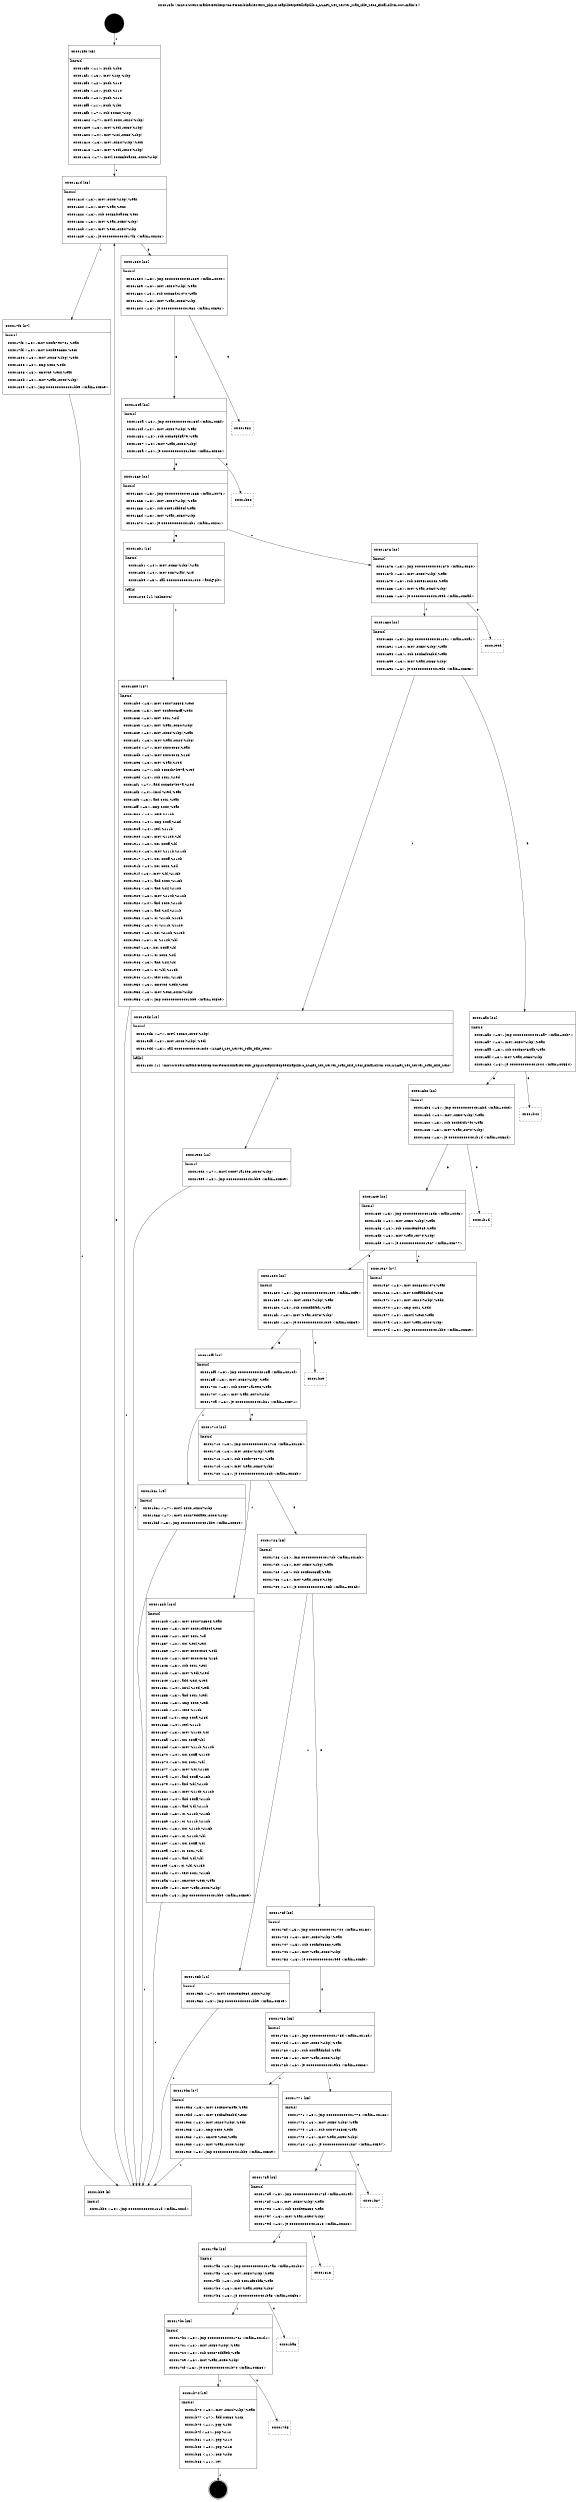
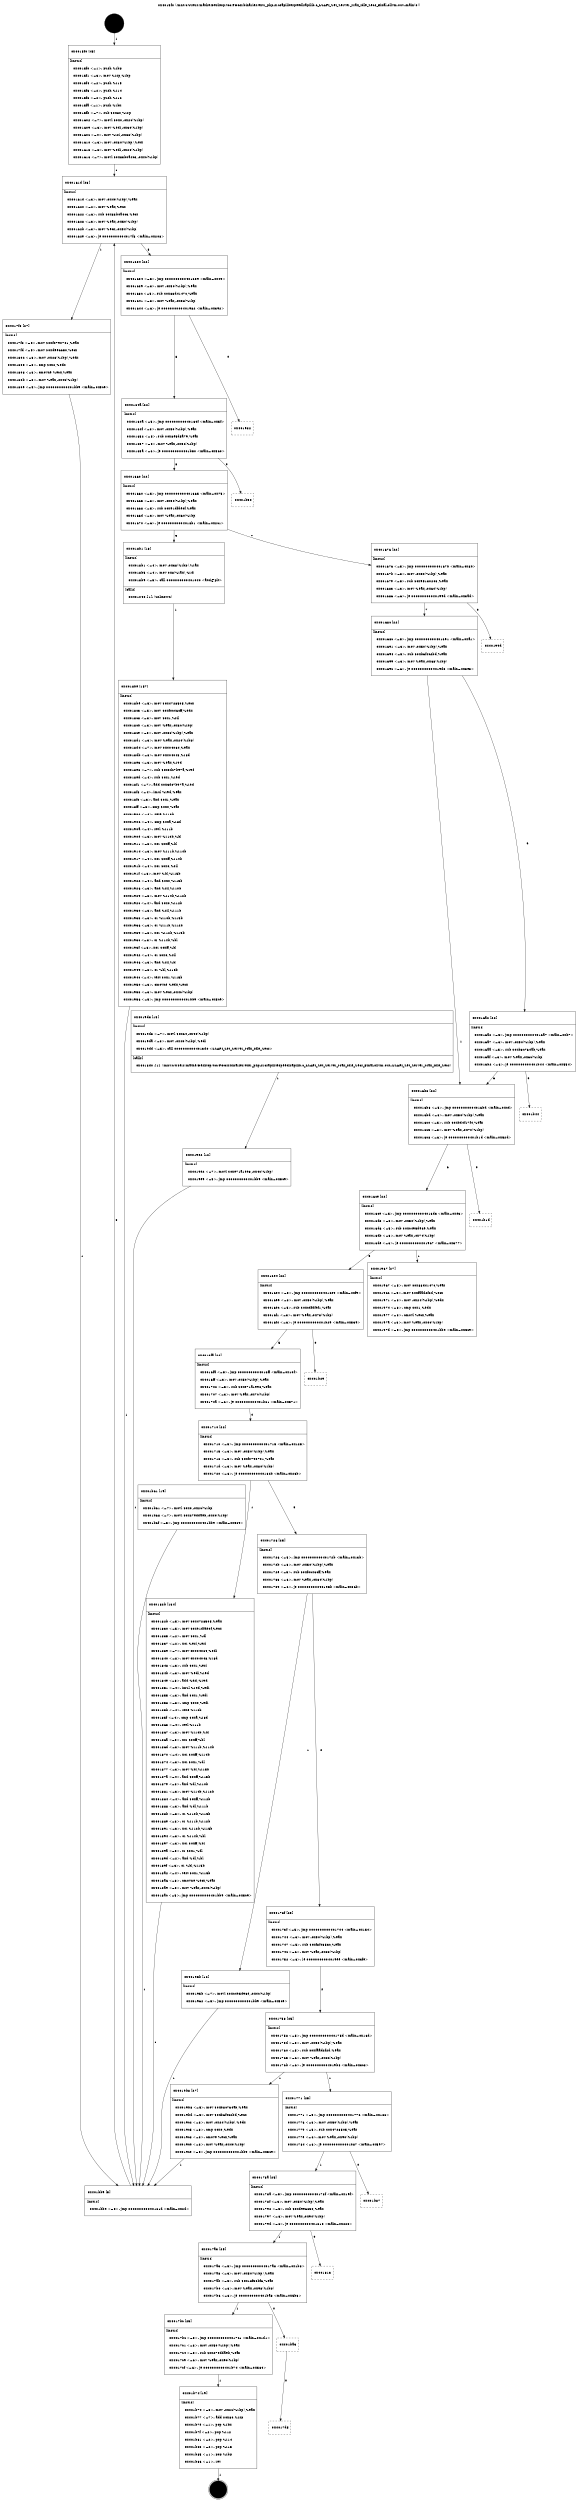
(359, 842) -> (445, 879)
(189, 1444) -> none
(265, 2395) -> (284, 2385)
